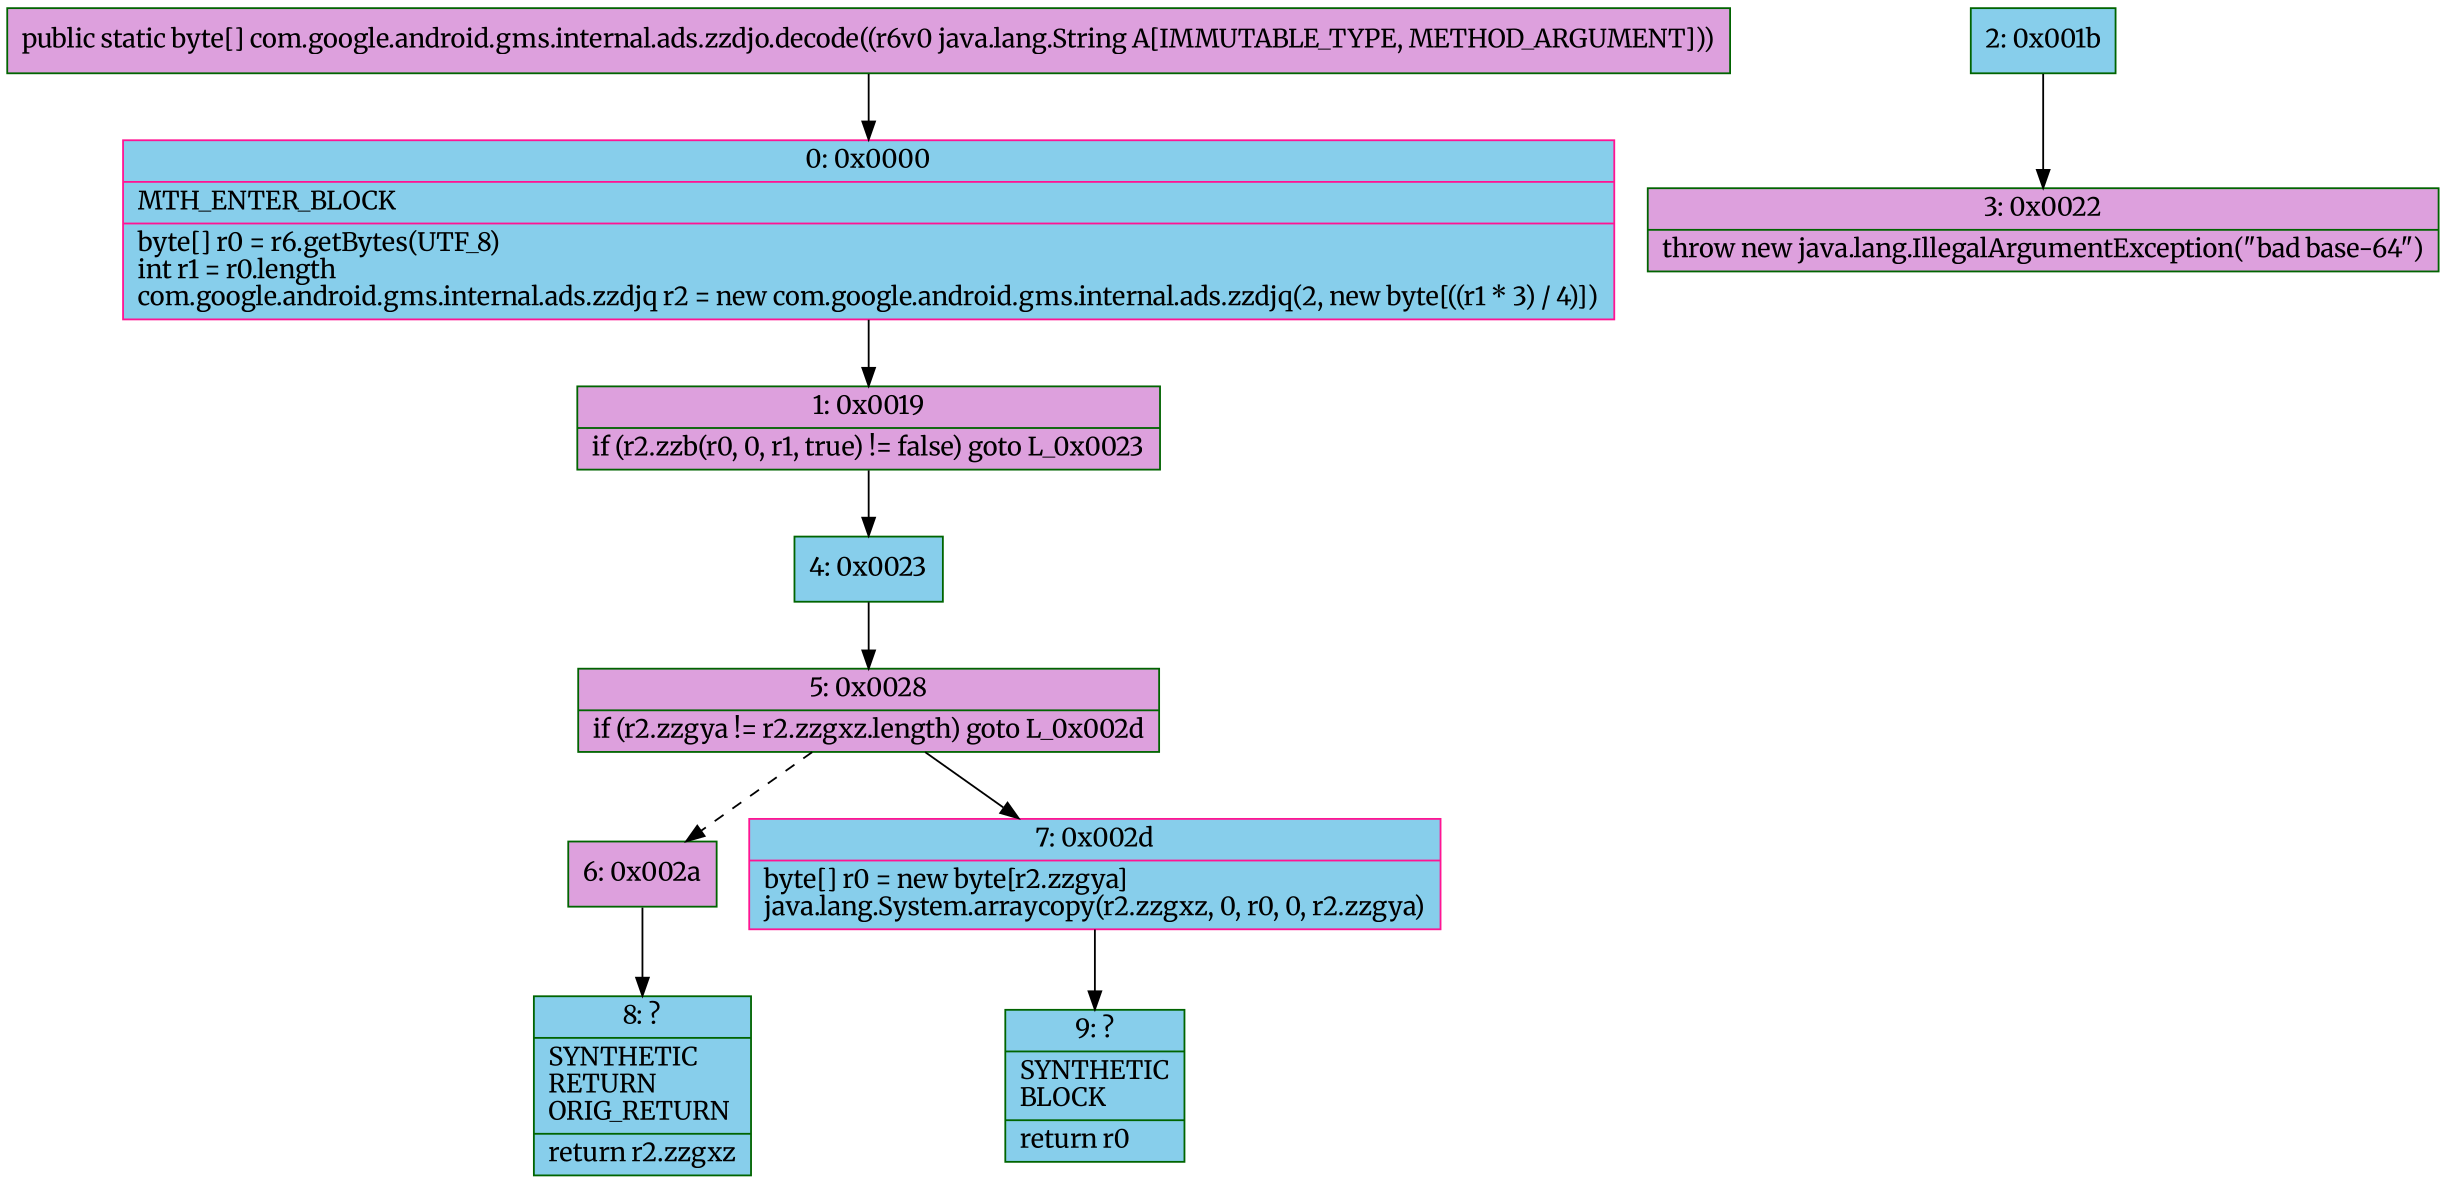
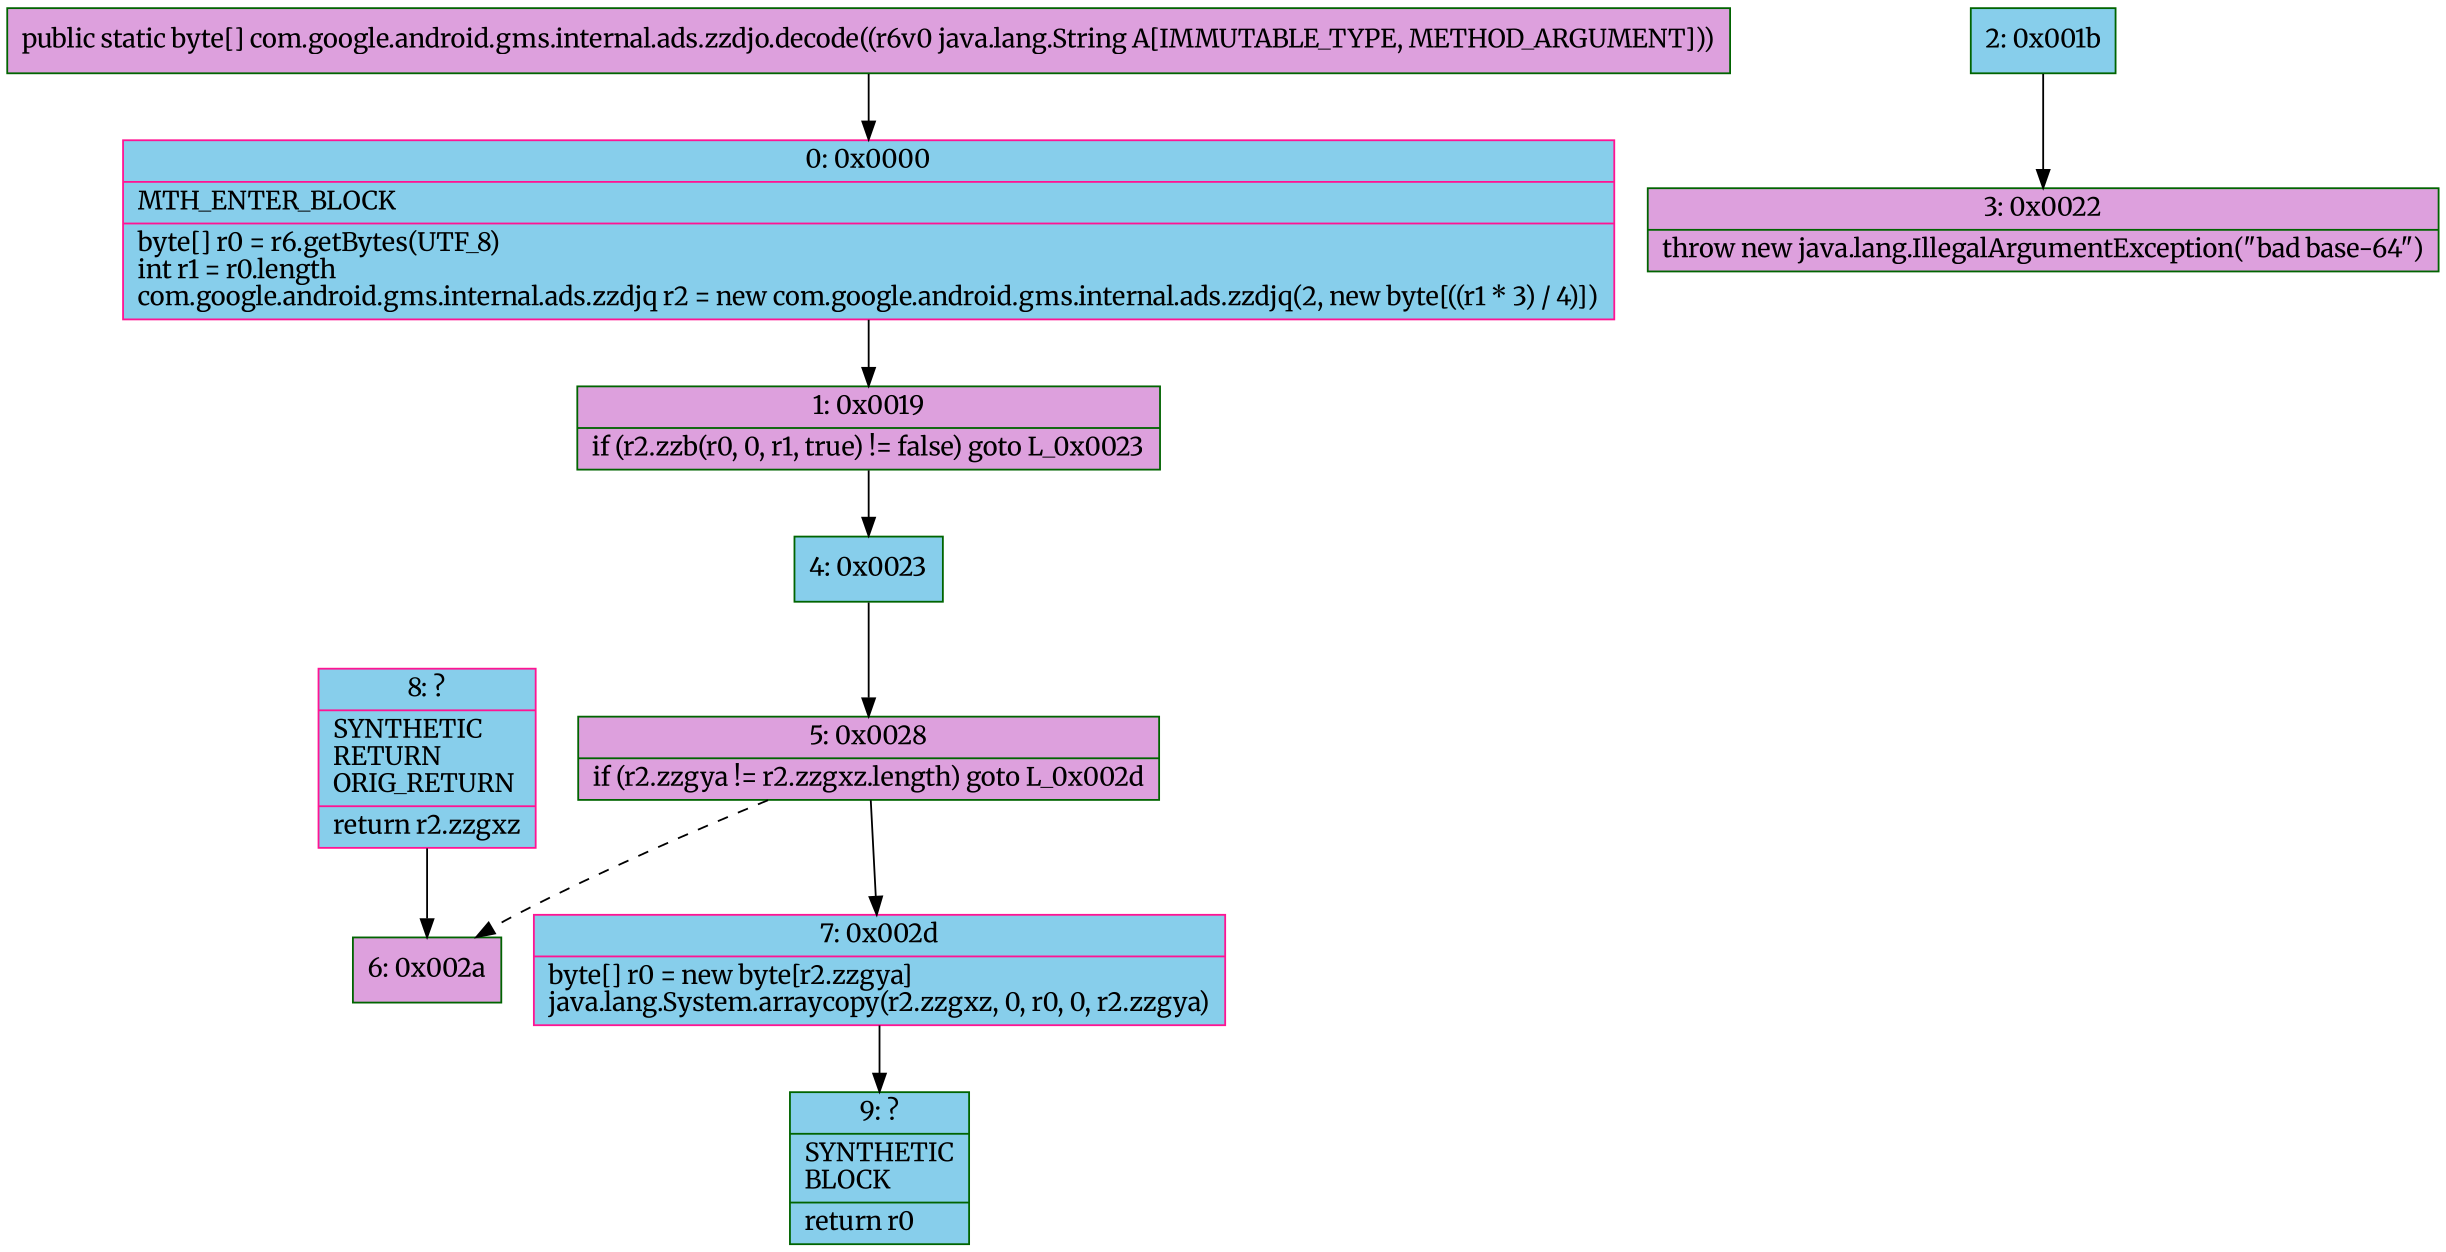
(642, 942) -> (427, 883)
(642, 1086) -> (427, 758)
